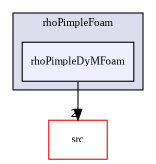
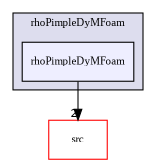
(78, 23) -> (78, 23)
